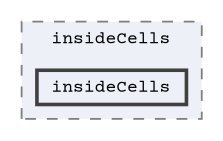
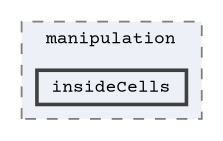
(112, 39) -> (112, 39)
